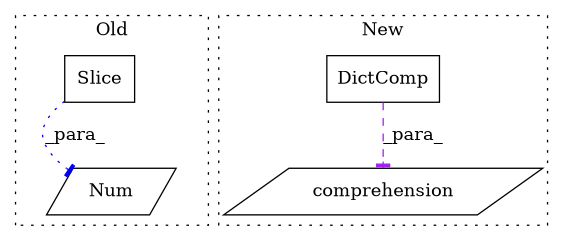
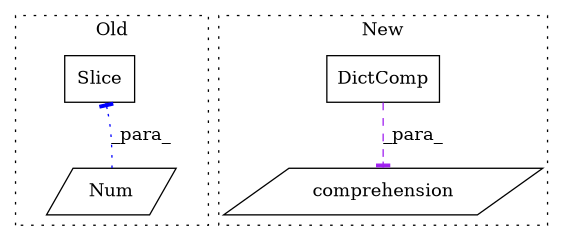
(43, 135) -> (111, 139)
